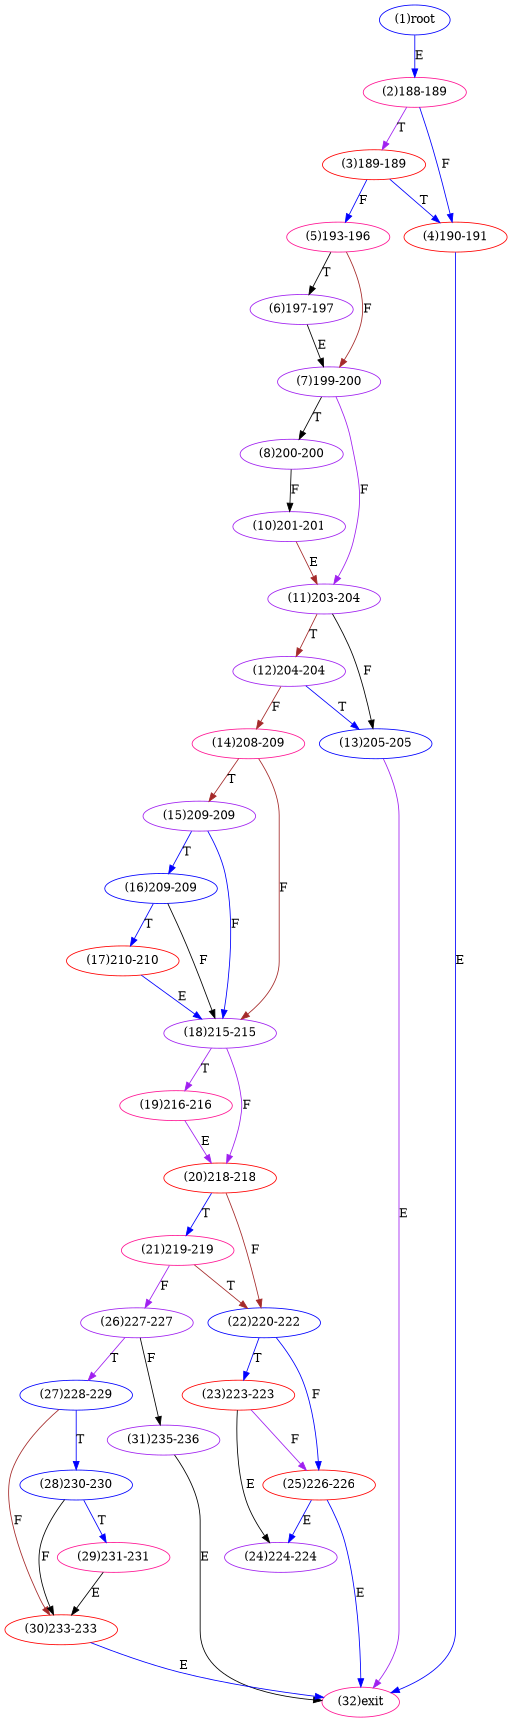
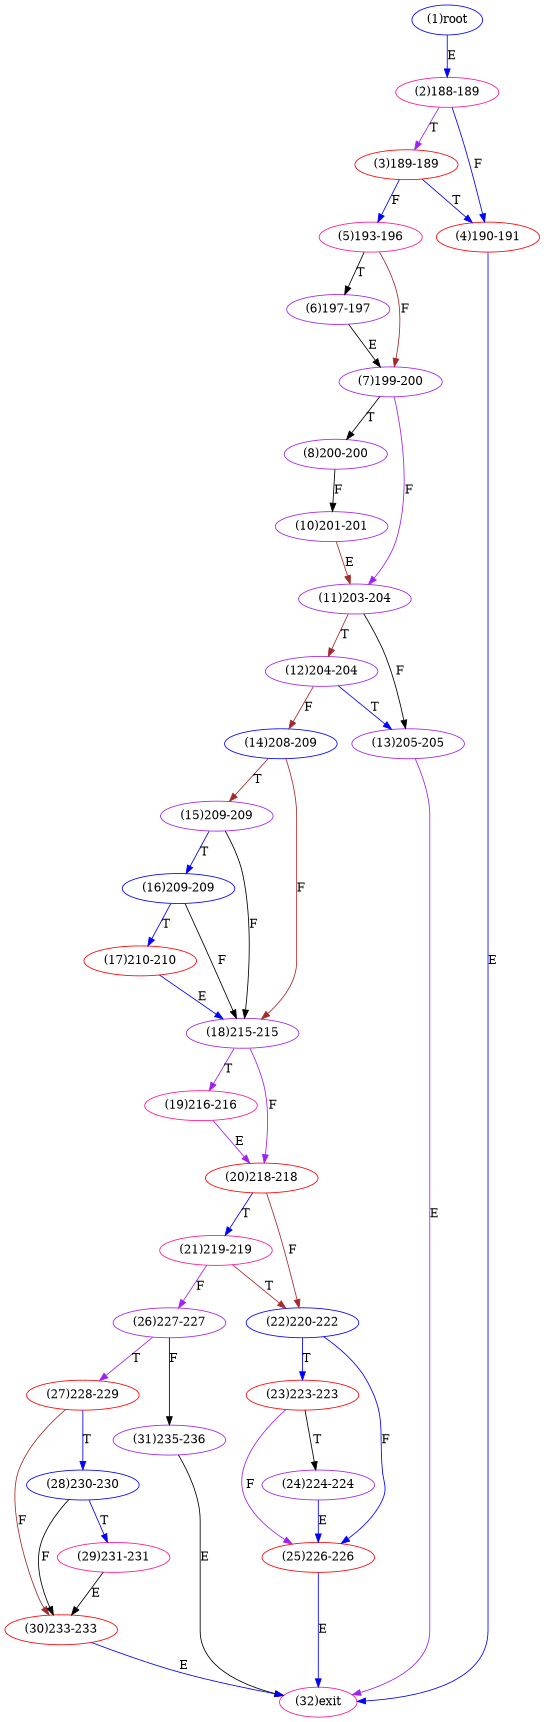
(248, 744) -> (281, 744)
(376, 744) -> (408, 744)
(230, 919) -> (248, 919)
(76, 1395) -> (83, 1395)
(250, 1485) -> (317, 1440)
(302, 1518) -> (318, 1517)
